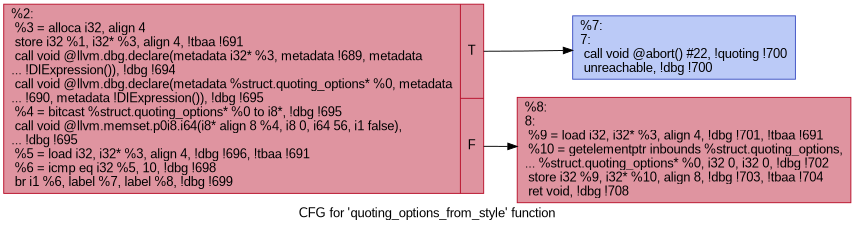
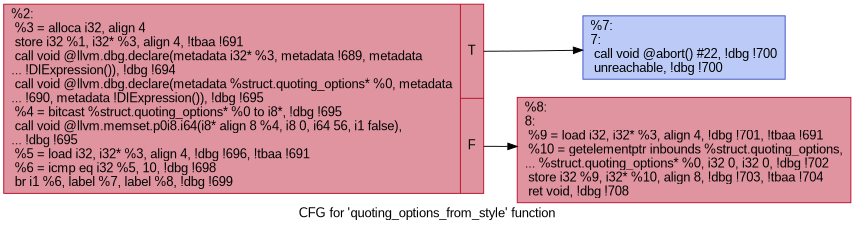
(684, 54) -> (684, 54)
